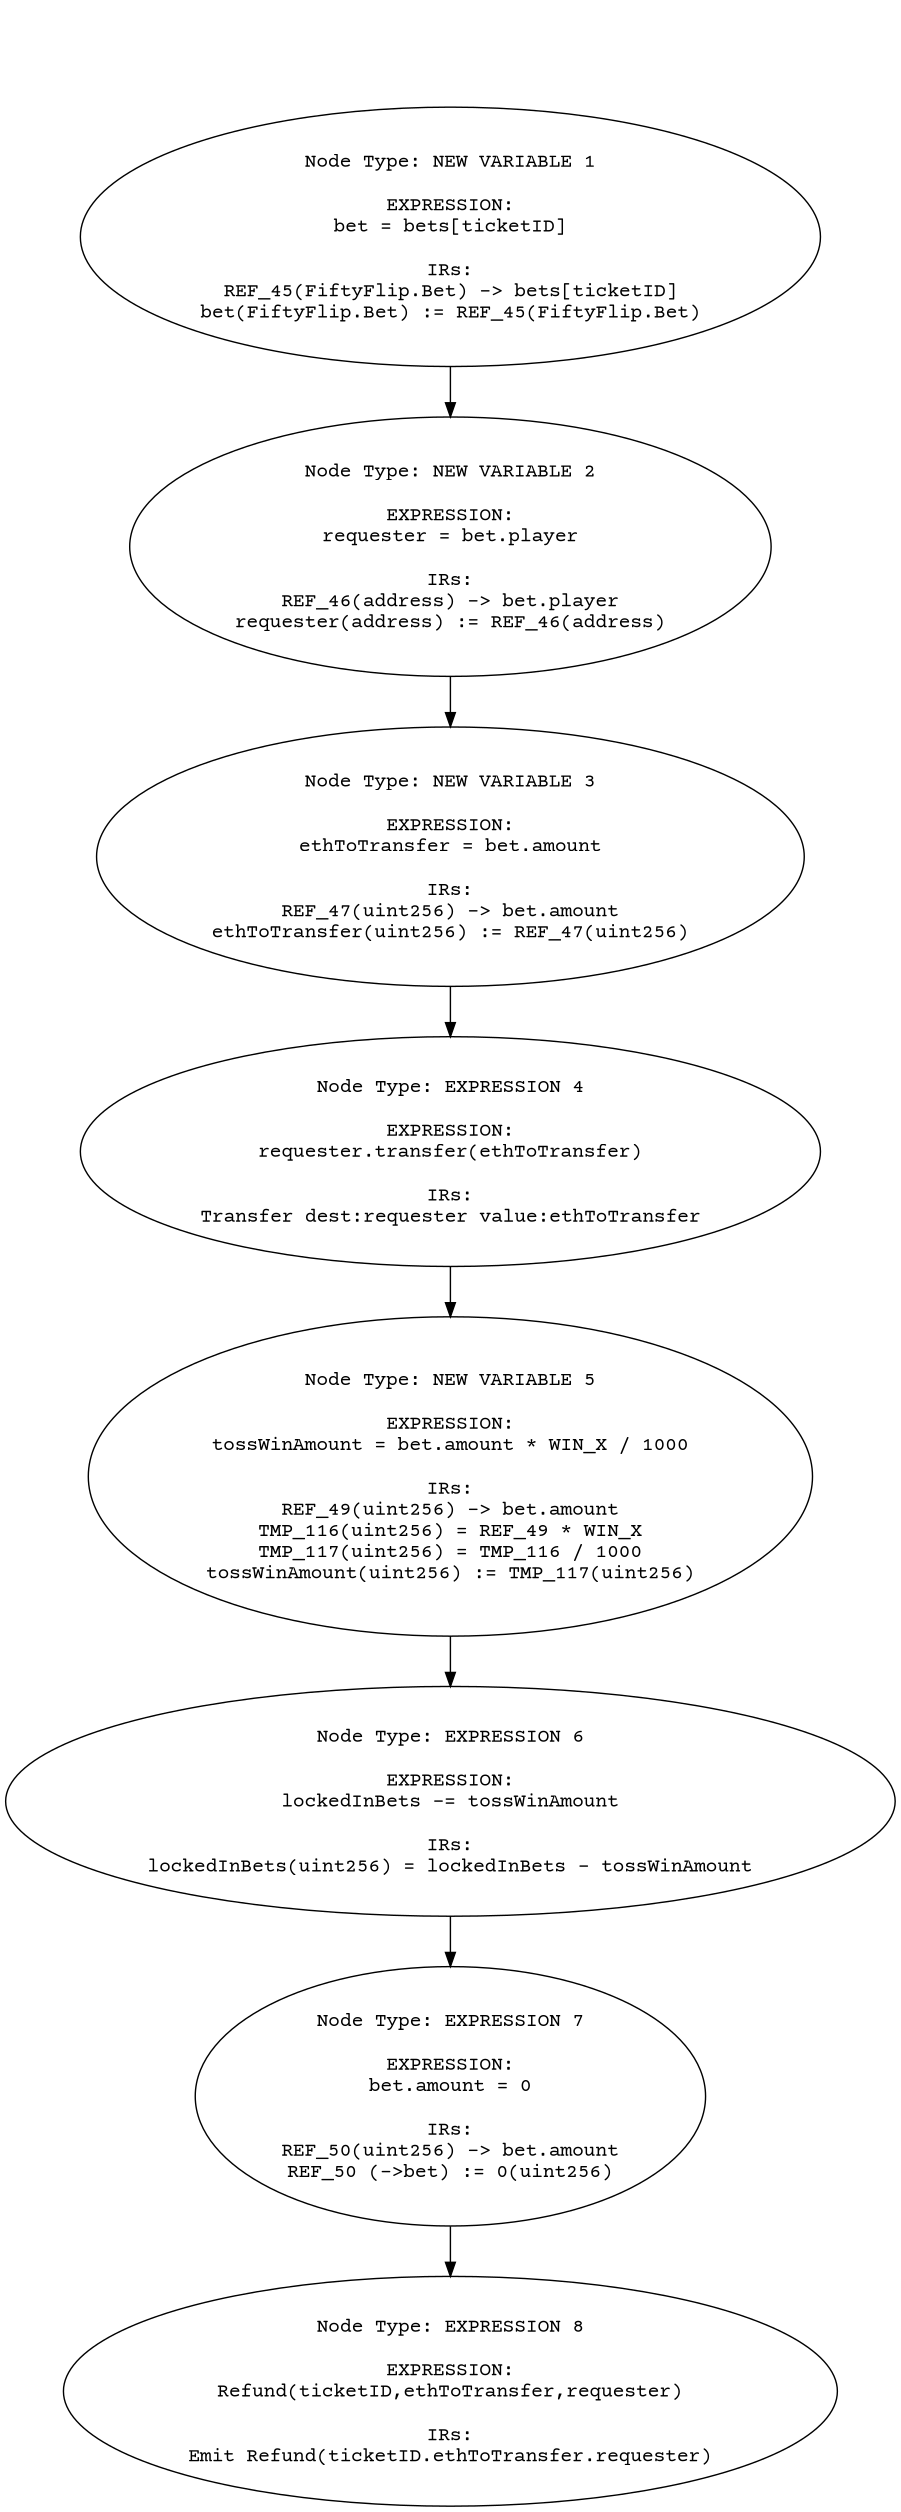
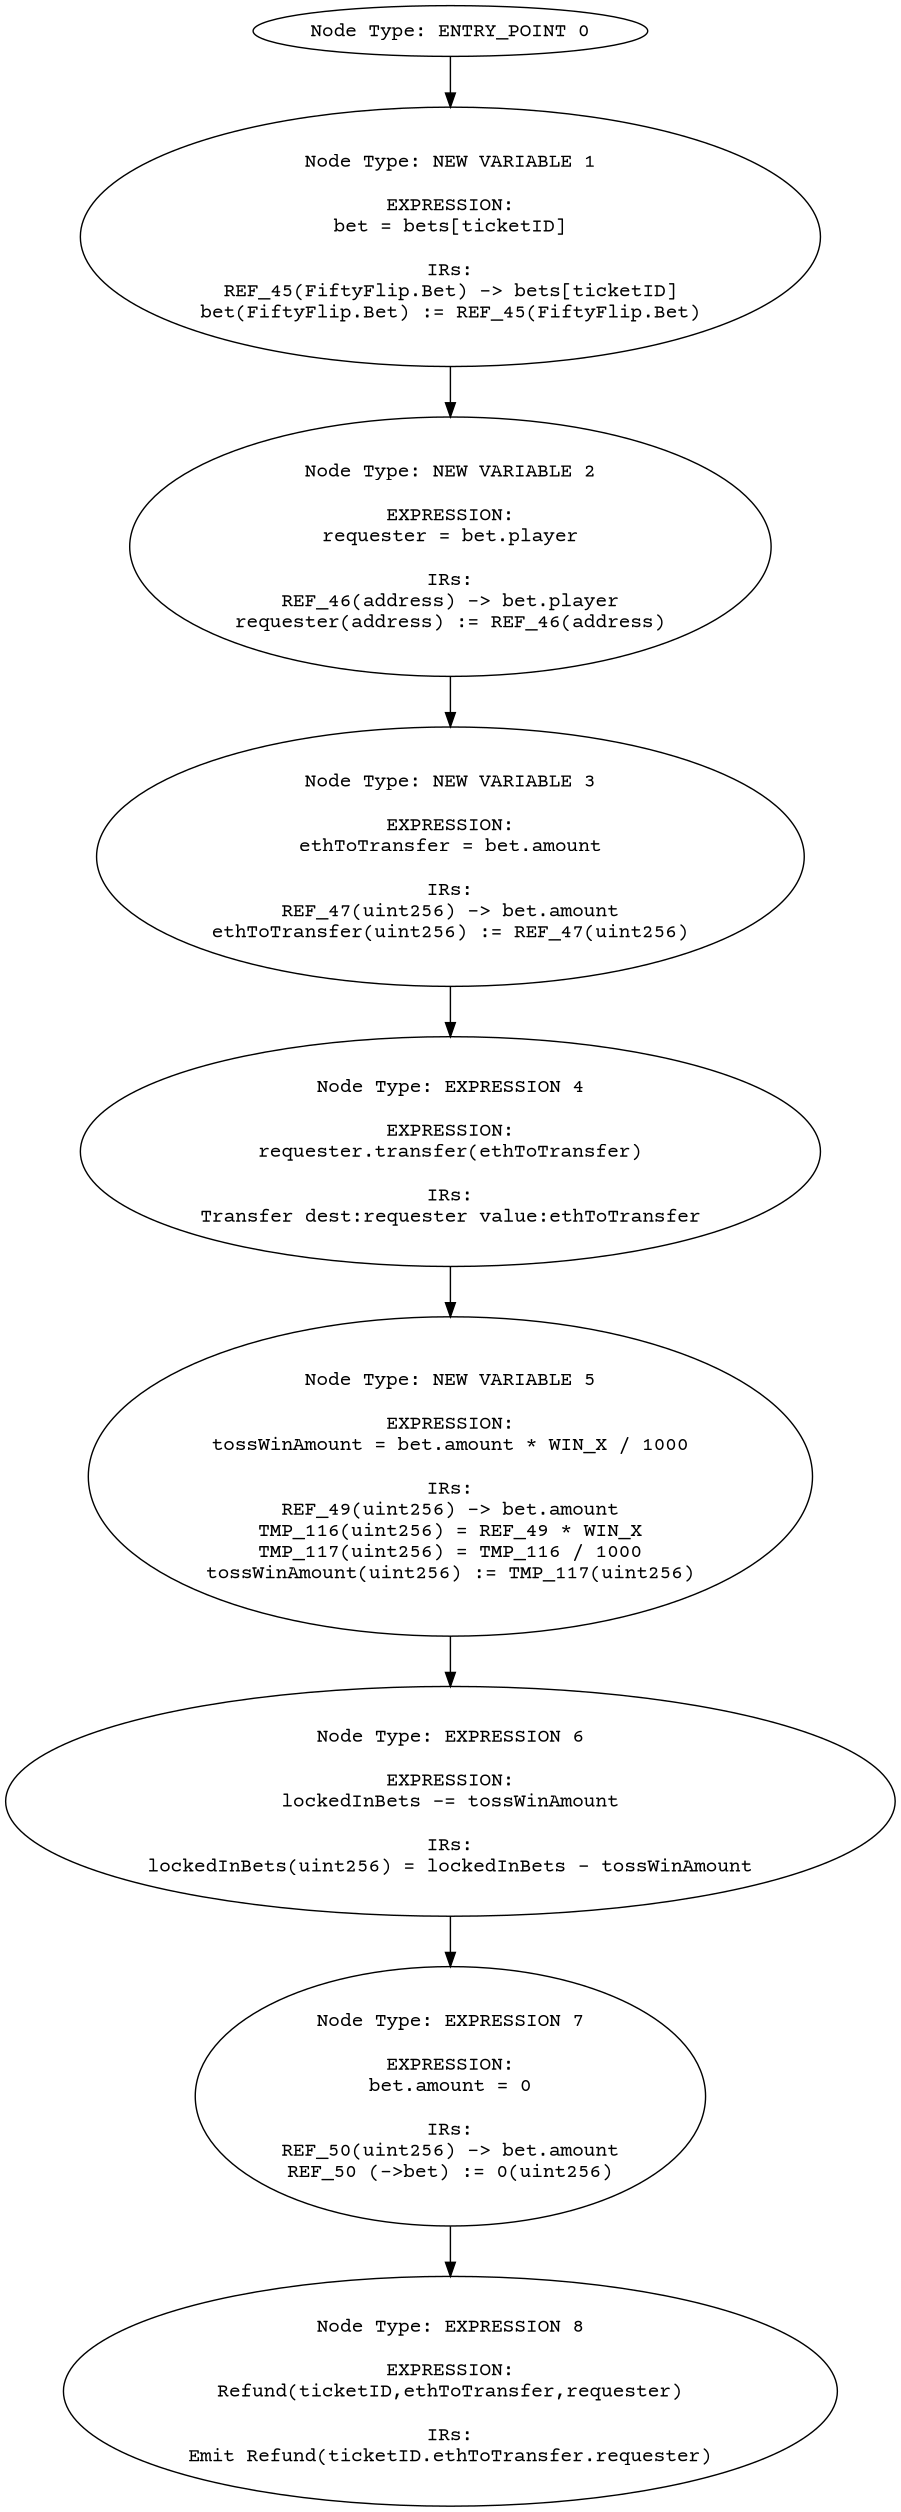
none -> (450, 31)
